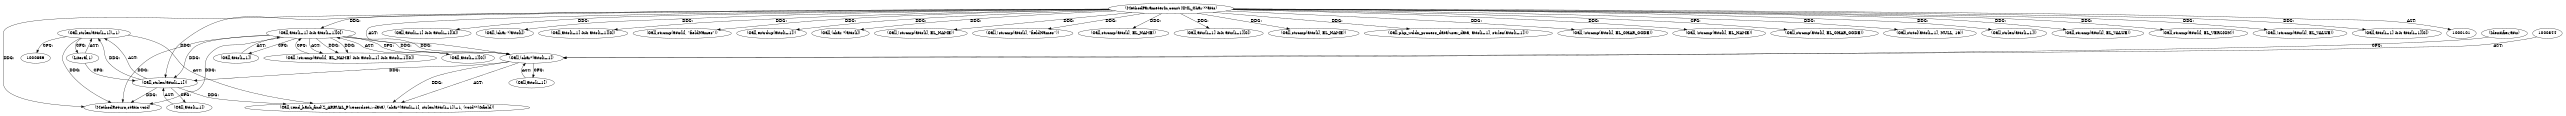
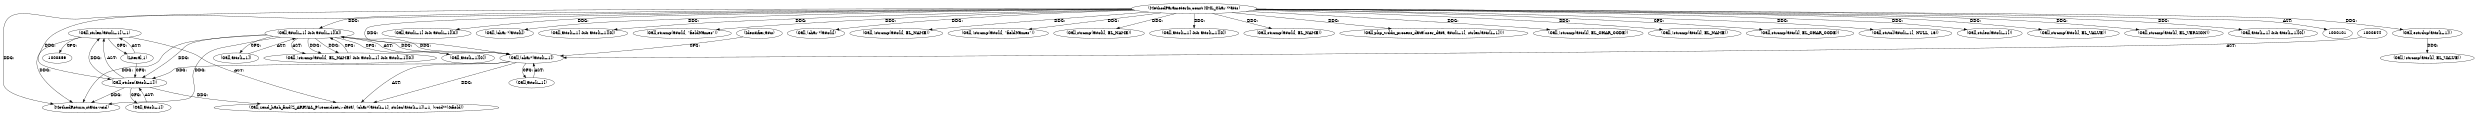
(2007, 17) -> (2427, 44)
(374, 33) -> (373, 33)
